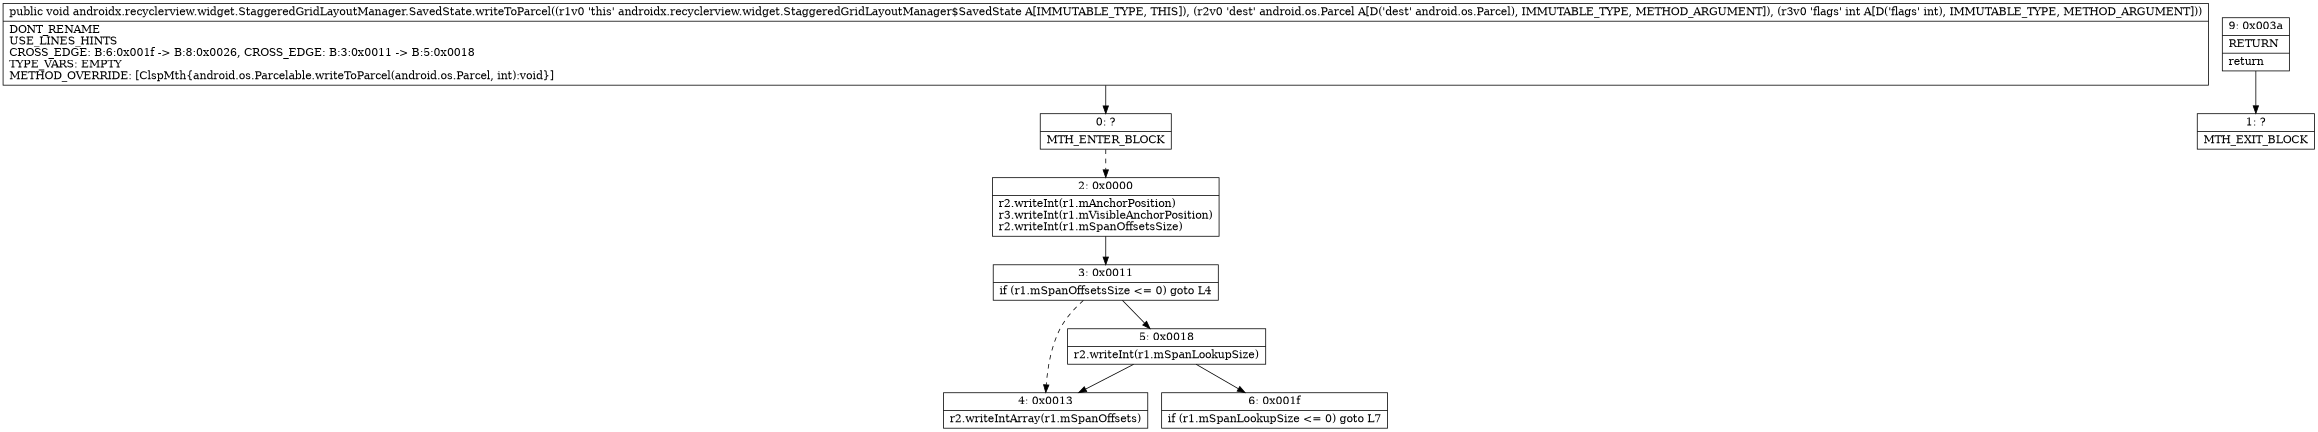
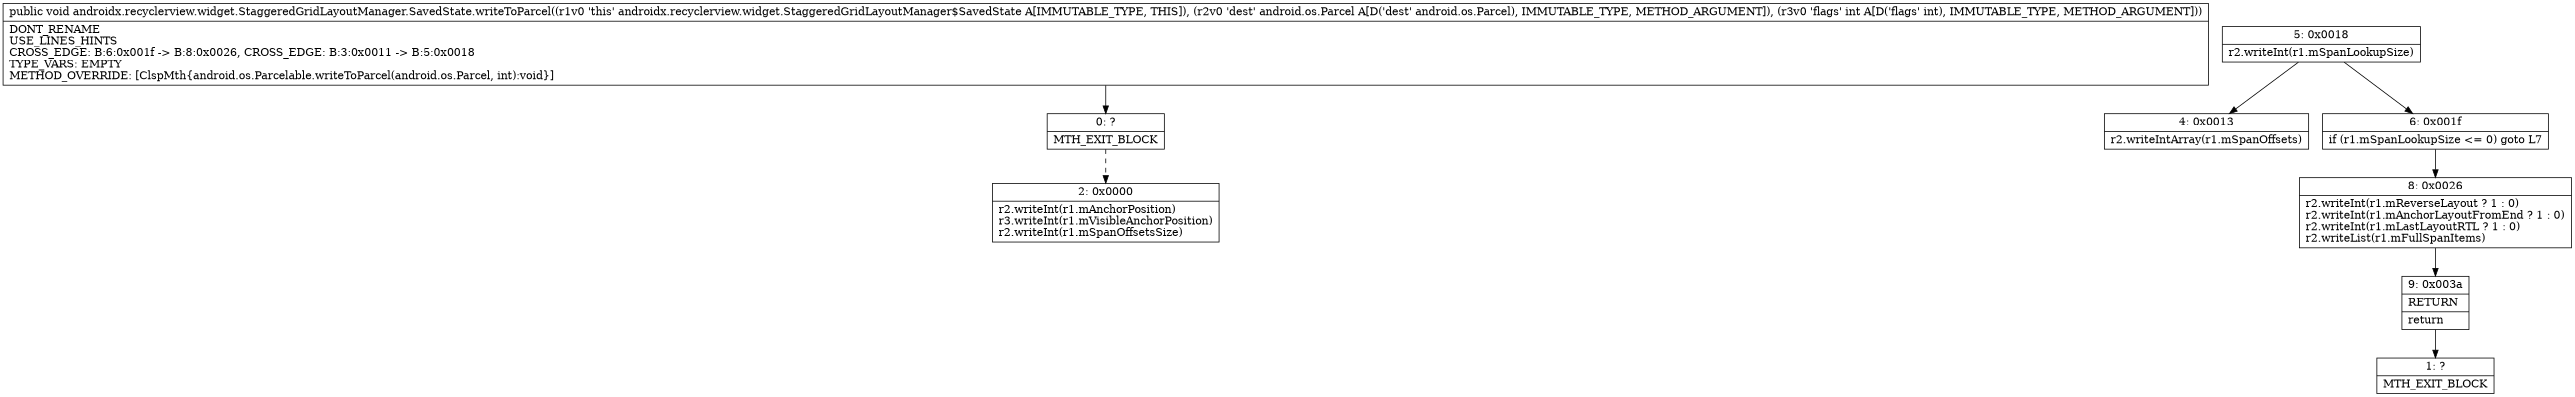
(1106, 140) -> (1106, 140)
none -> (2435, 213)
(1106, 283) -> none
